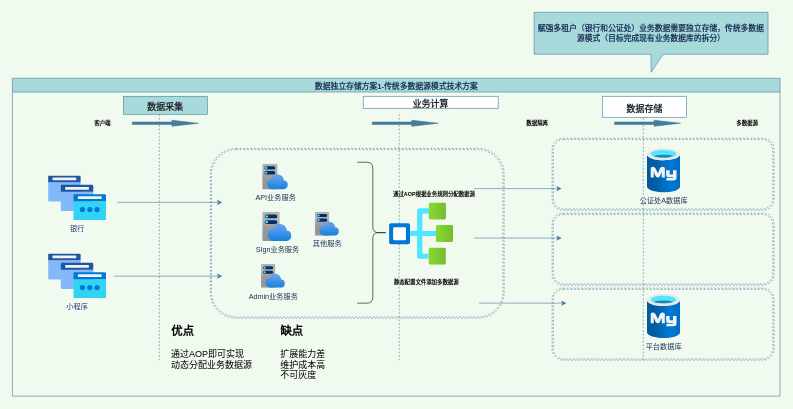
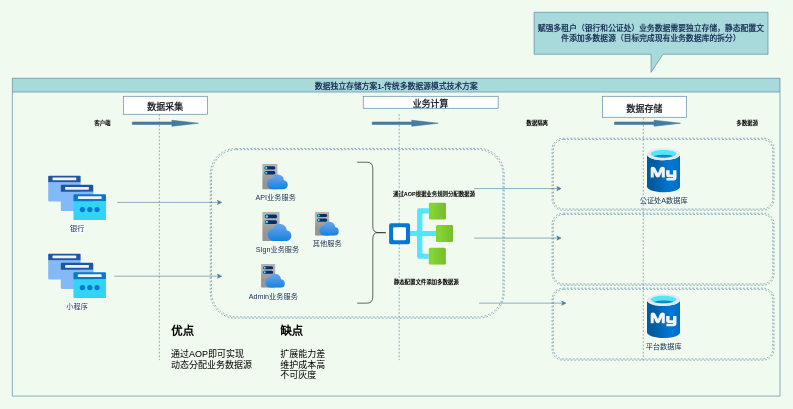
(651, 33) -> (651, 33)
(165, 105) -> (165, 105)
